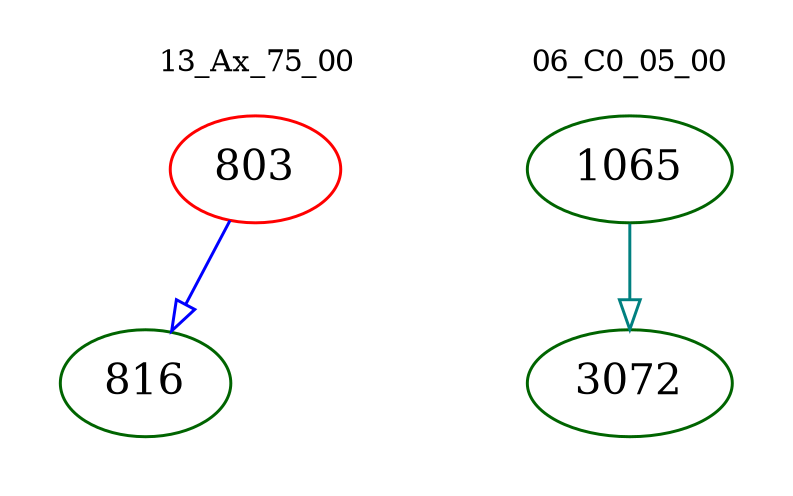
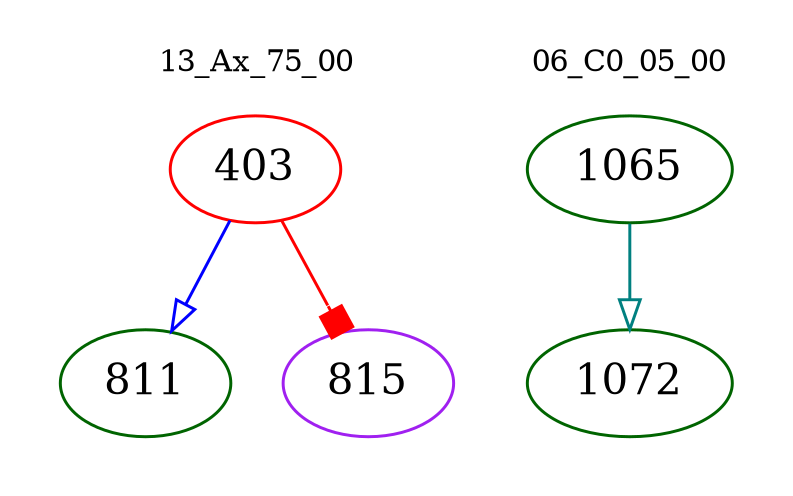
(255, 169) -> (255, 169)
(146, 383) -> (146, 383)
none -> (368, 383)
(630, 383) -> (630, 383)
